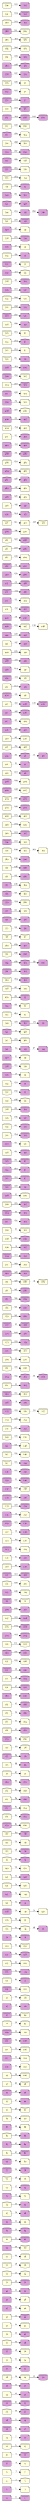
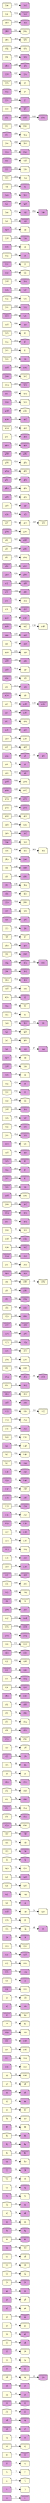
(7, 221) -> (7, 221)
